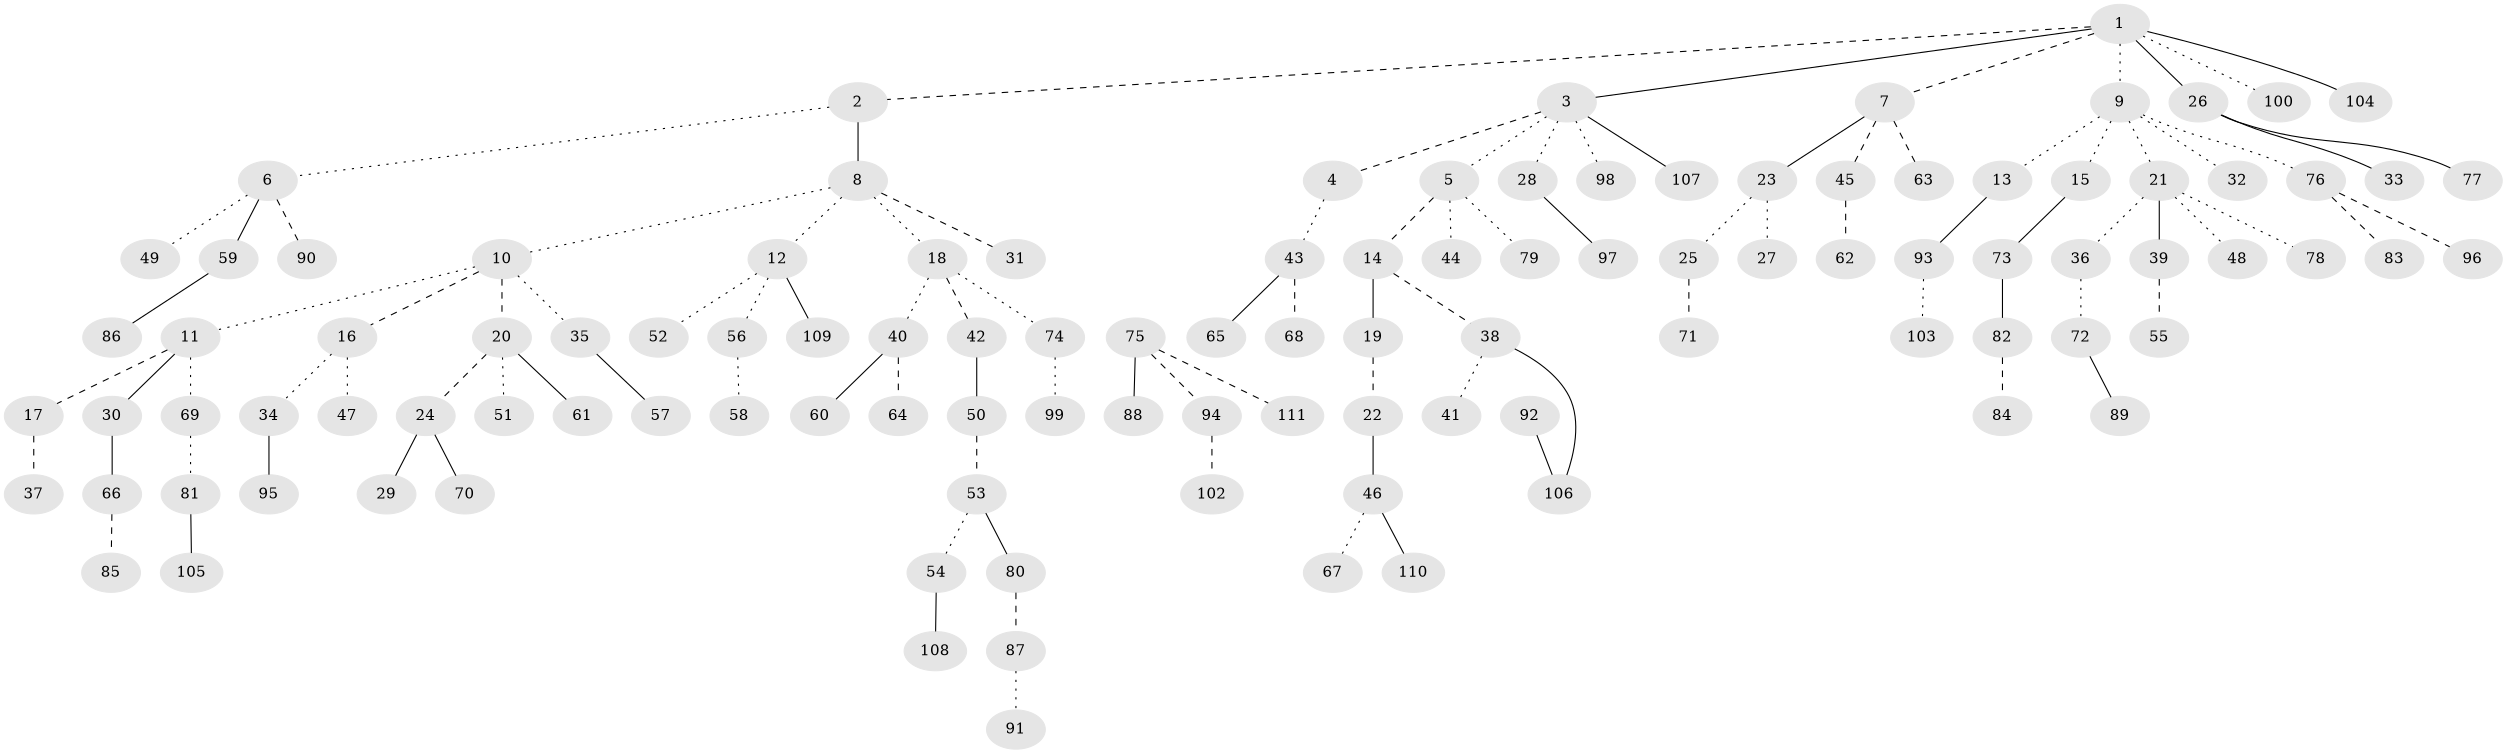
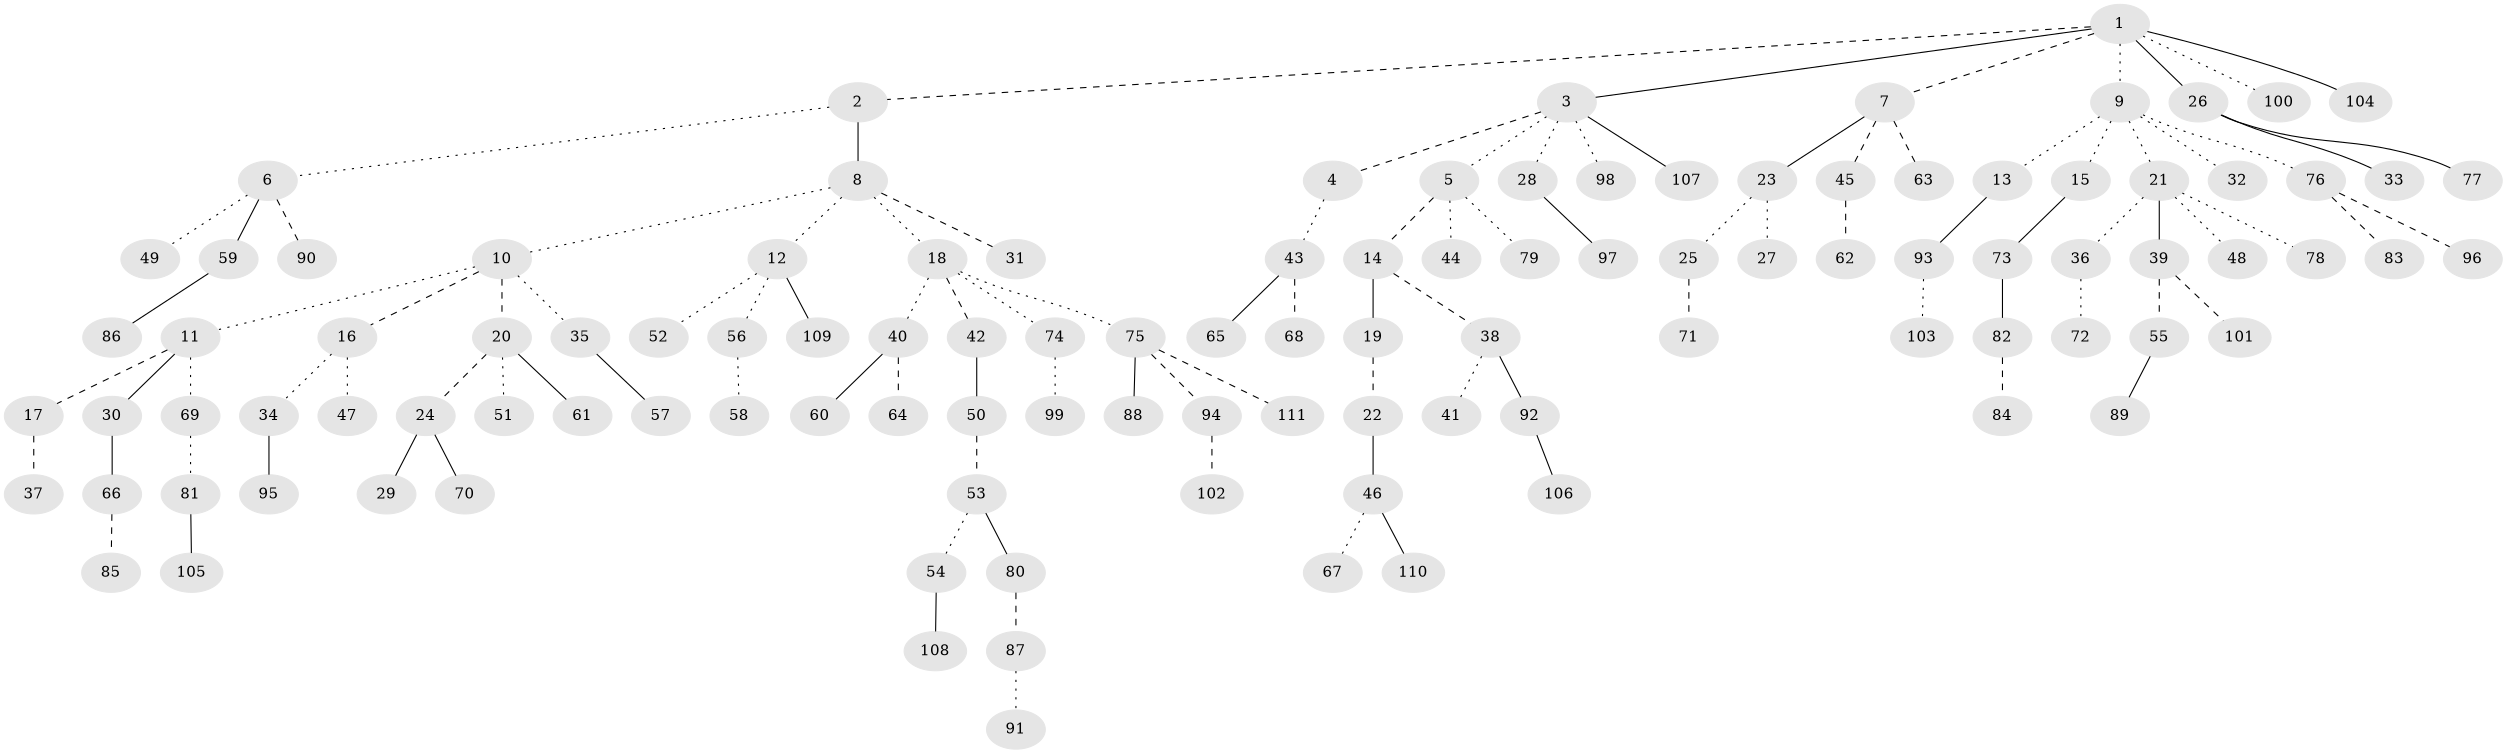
none -> (1036, 299)
none -> (2240, 338)
(2100, 377) -> (2140, 377)
(1570, 400) -> (1510, 377)
